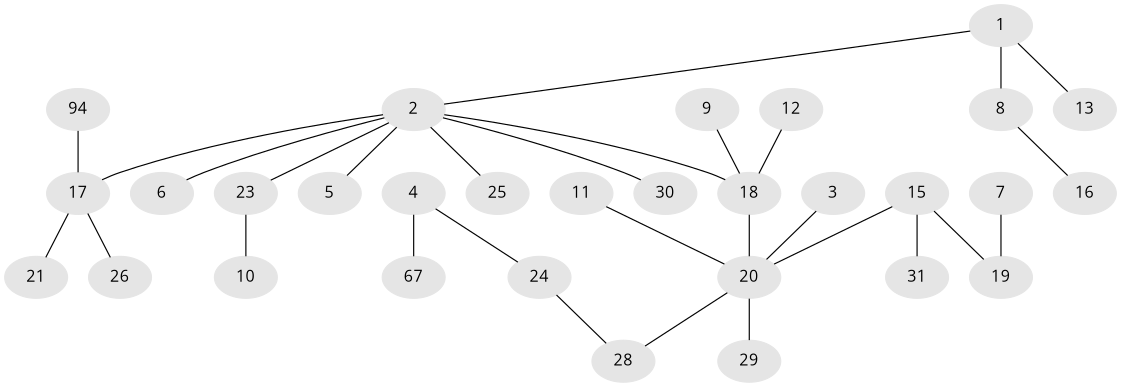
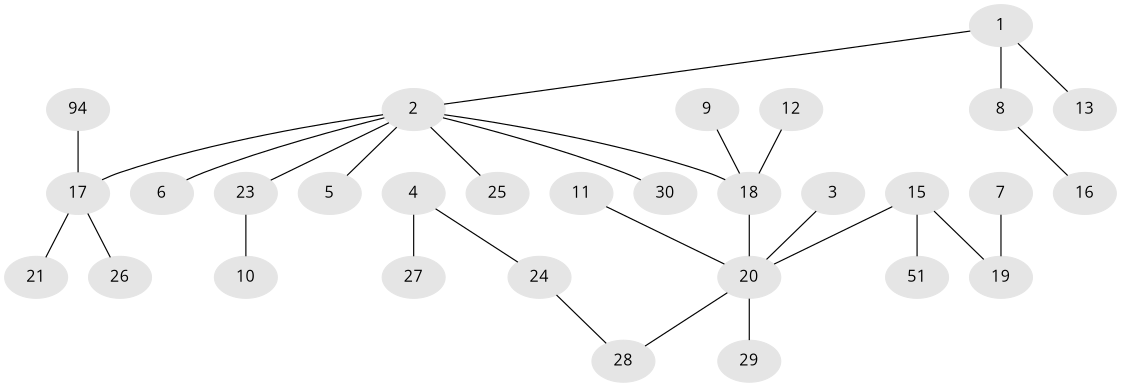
(414, 277) -> (414, 277)
(917, 277) -> (917, 277)
